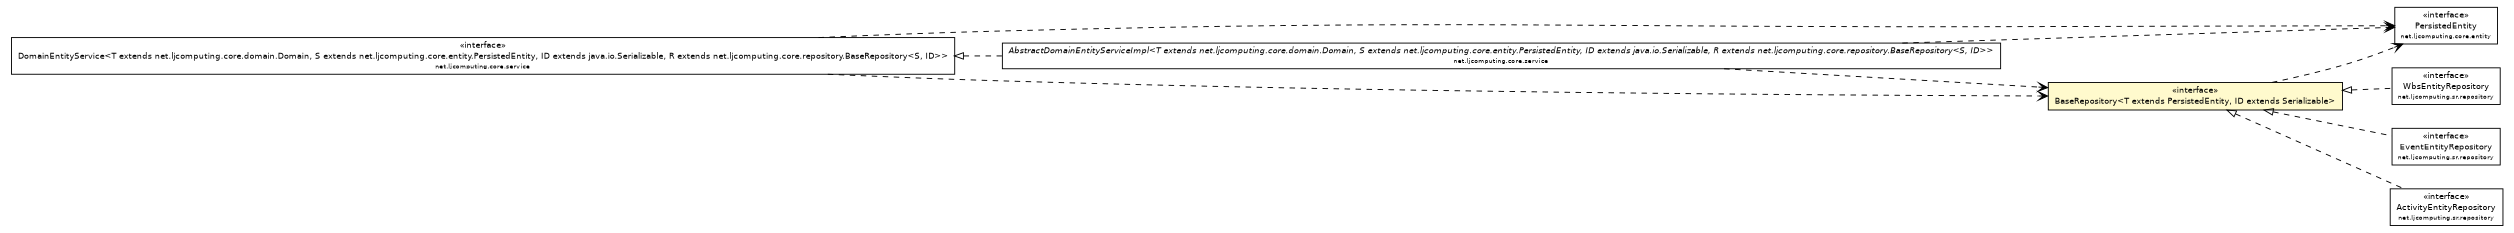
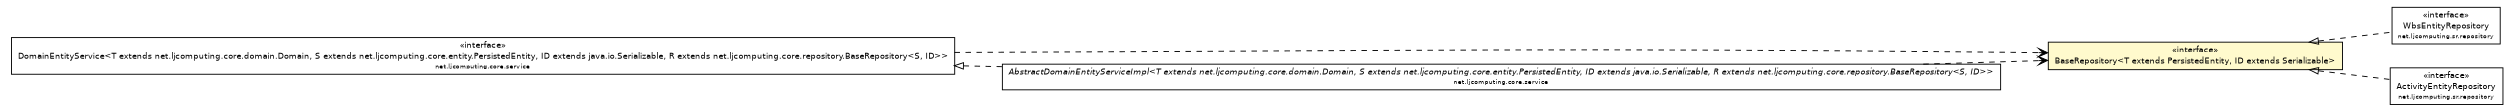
(2446, 26) -> none
(2446, 147) -> none
